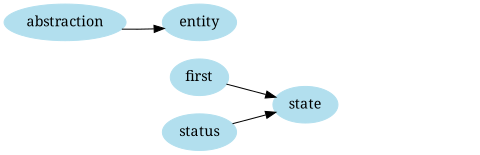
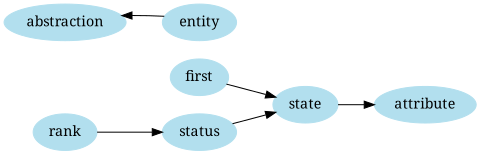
(138, 29) -> (148, 16)
none -> (425, 105)
none -> (65, 132)
